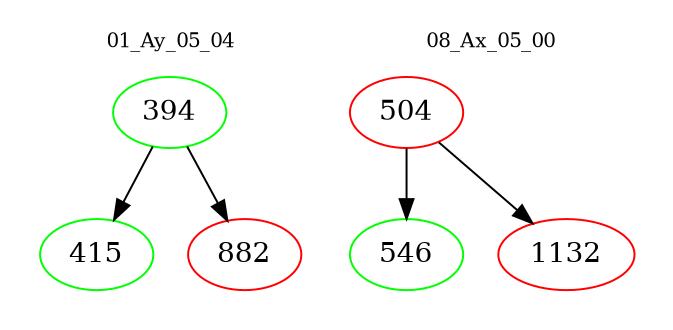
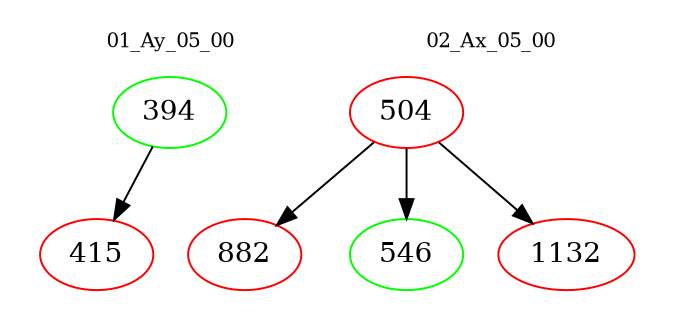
(171, 42) -> (171, 42)
(491, 42) -> (491, 42)
(202, 175) -> (347, 165)
(97, 255) -> (97, 255)
